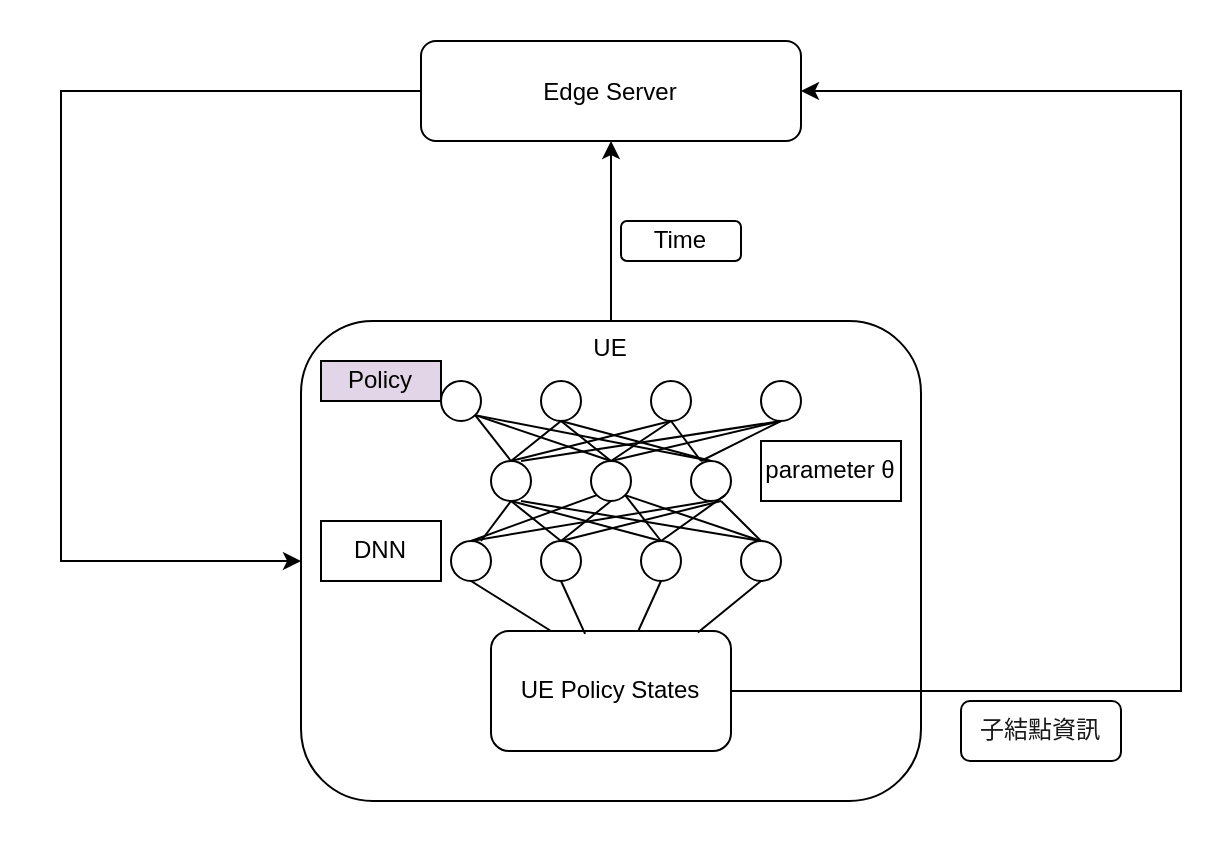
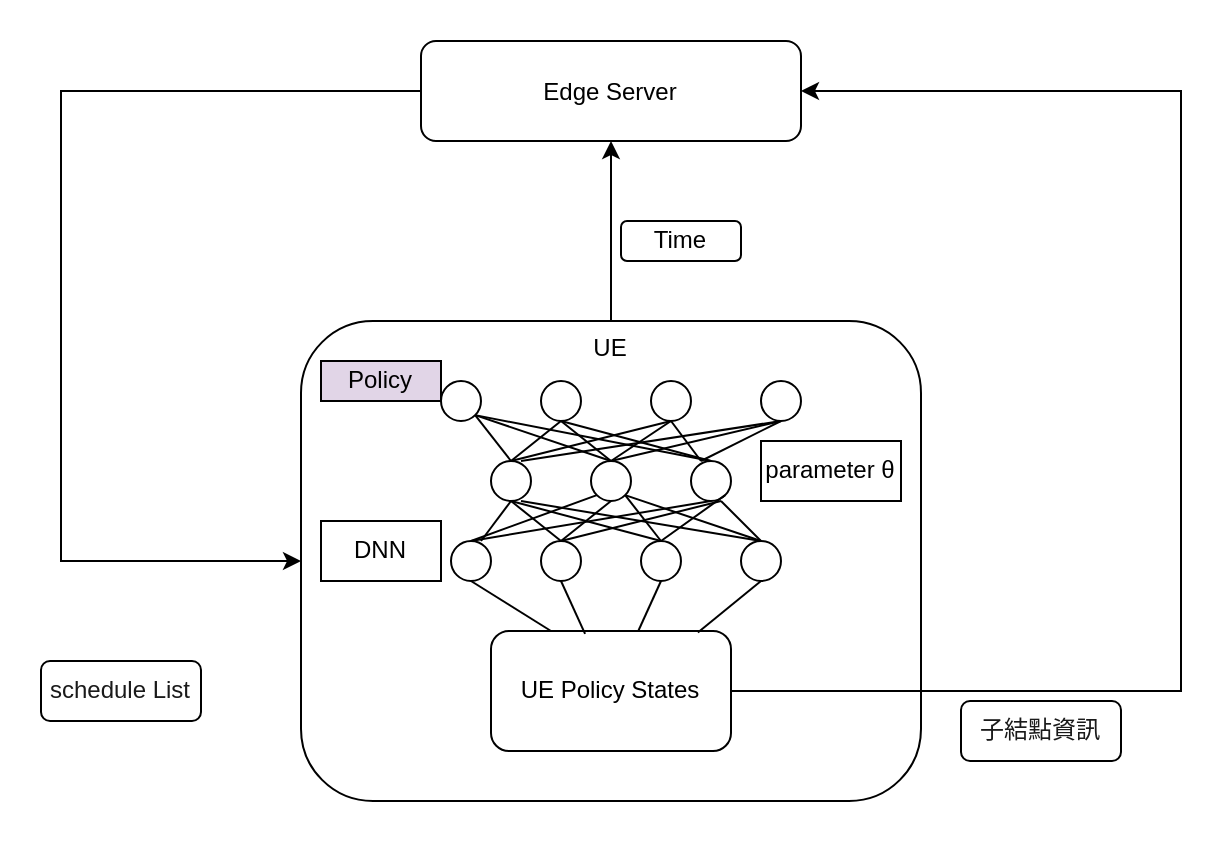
none -> (121, 691)
